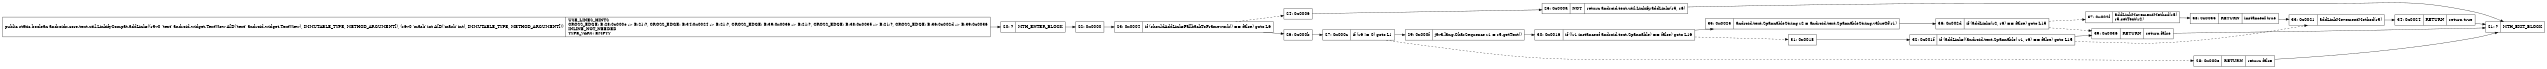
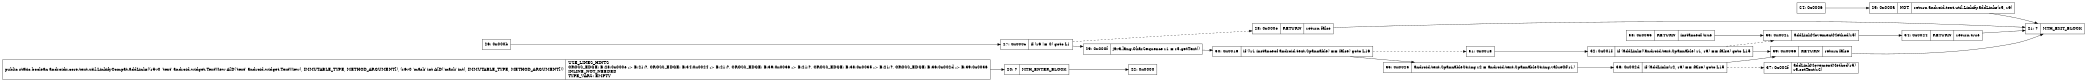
(2183, 18) -> none
(1194, 27) -> none
(2069, 29) -> (1750, 60)
